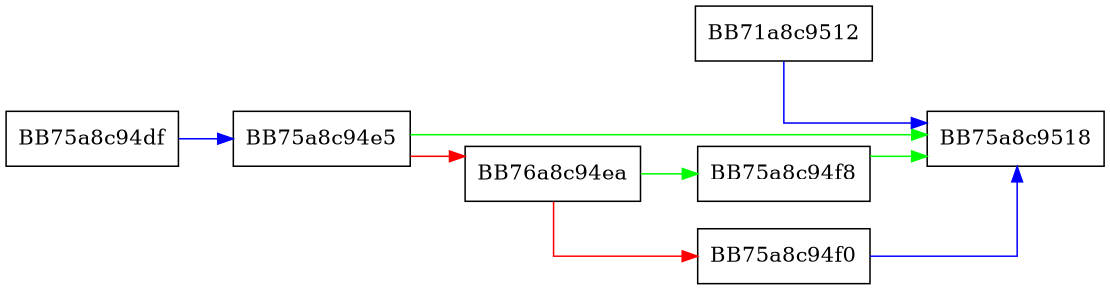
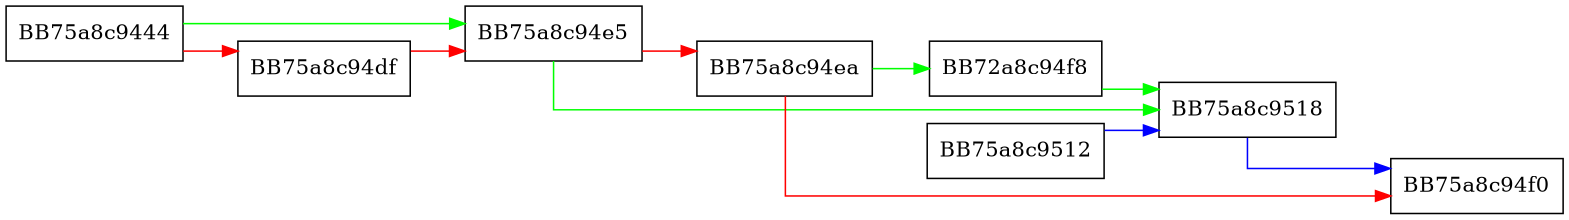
none -> (95, 34)
(784, 34) -> (1016, 151)
(198, 139) -> (430, 51)
(553, 174) -> (785, 69)
(784, 174) -> (1016, 69)
(981, 256) -> (1296, 169)
